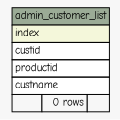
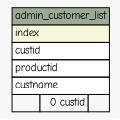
(68, 103) -> (67, 103)
